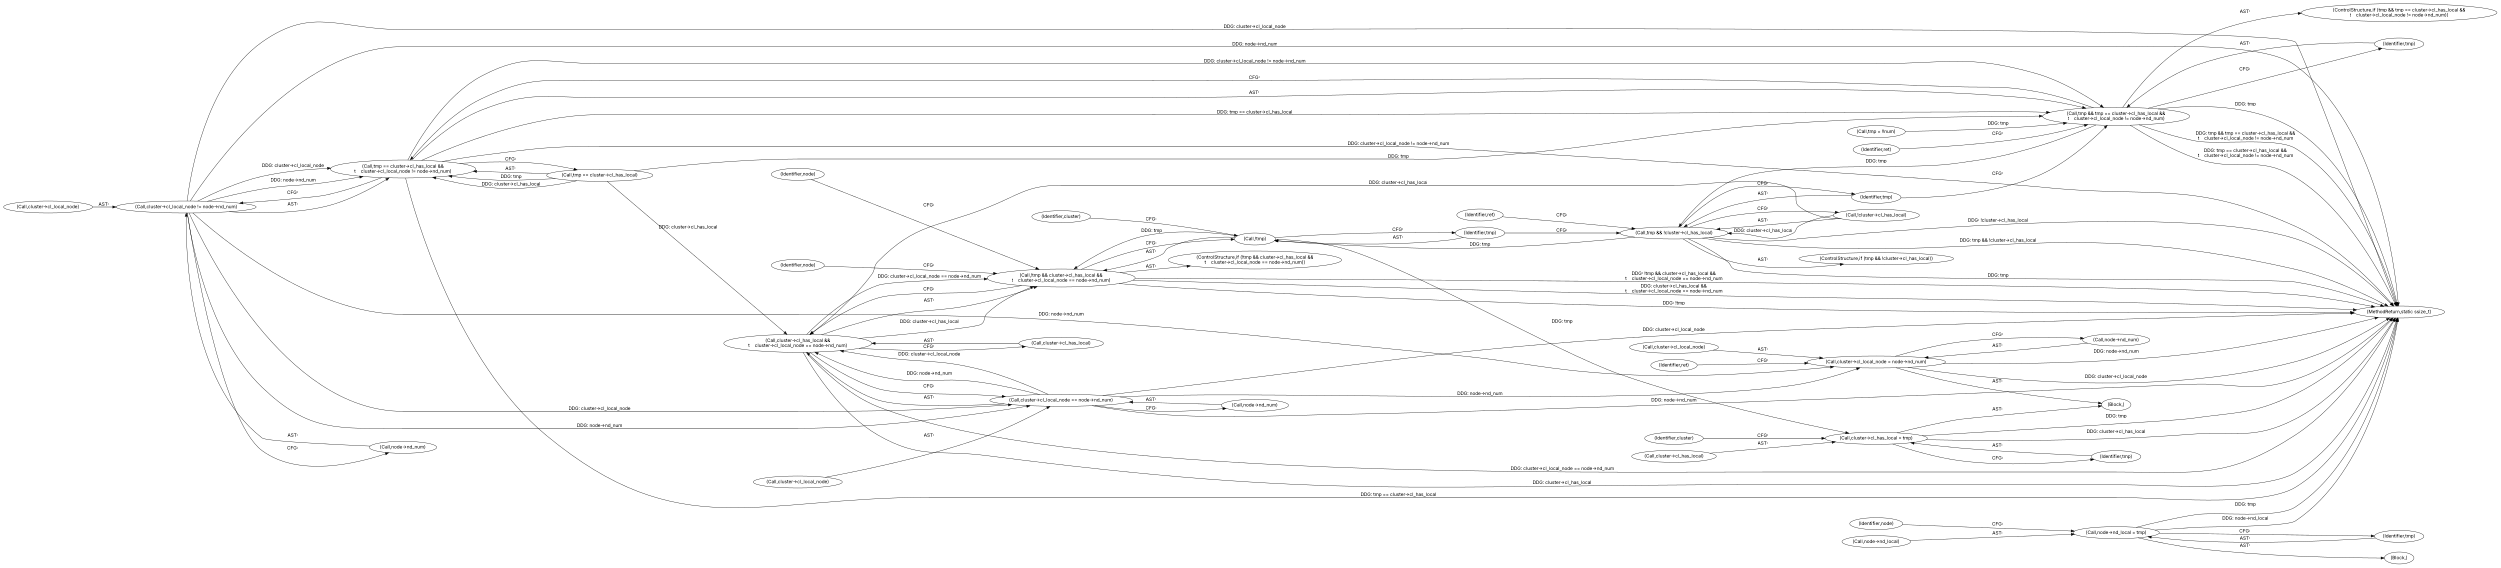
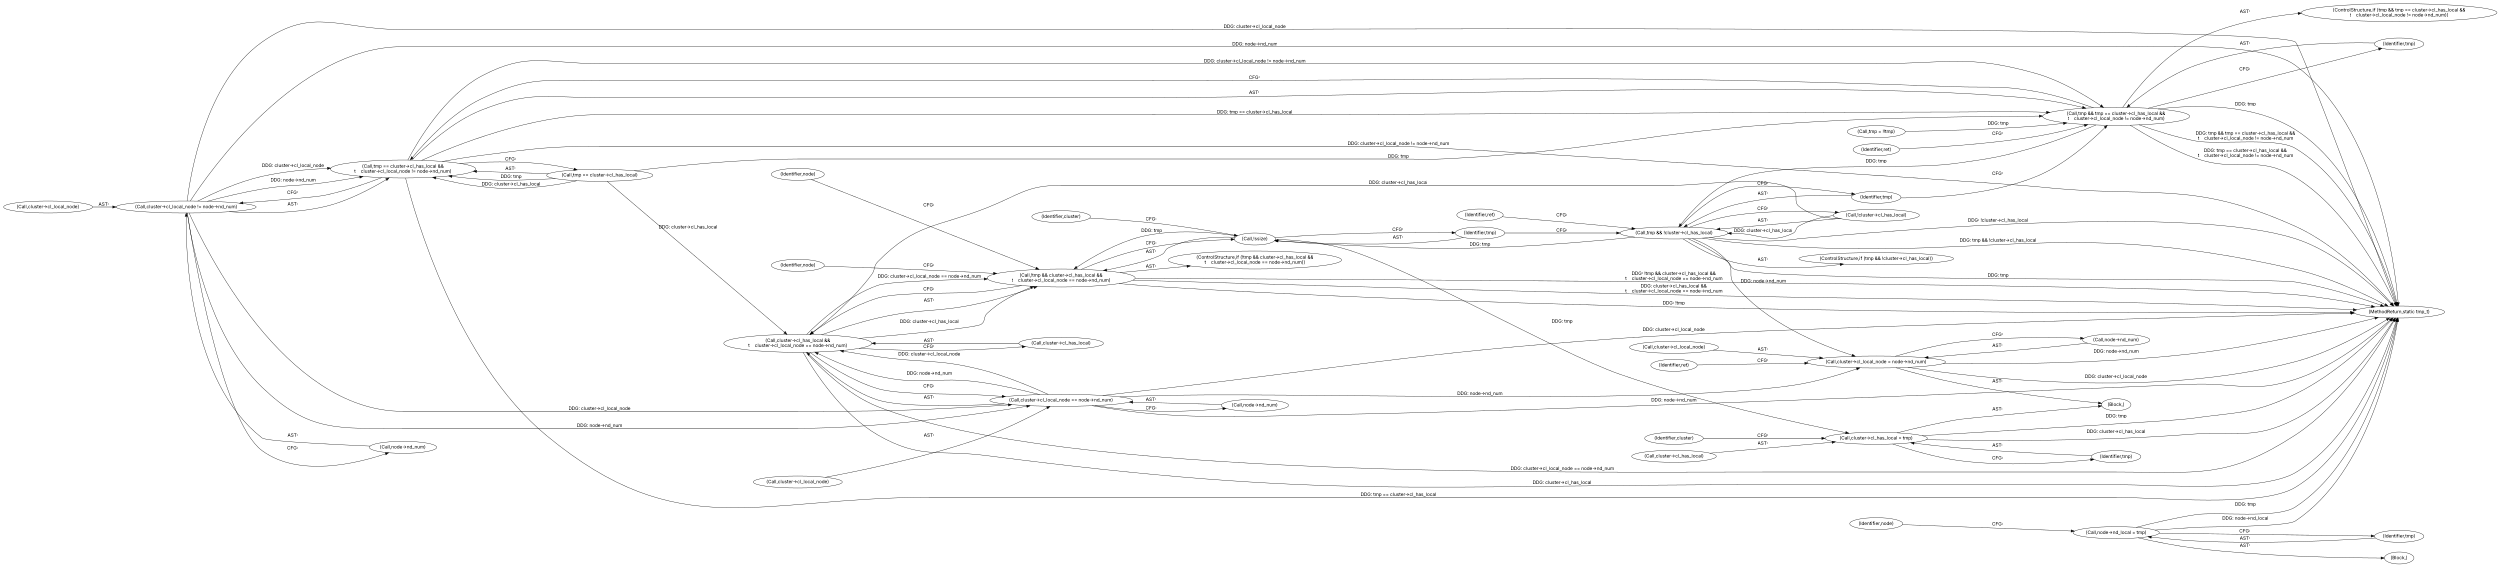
(1876, 132) -> (1876, 132)
(1255, 239) -> (1255, 239)
(2399, 312) -> (2399, 312)
(999, 317) -> (1757, 306)
(1876, 542) -> none
